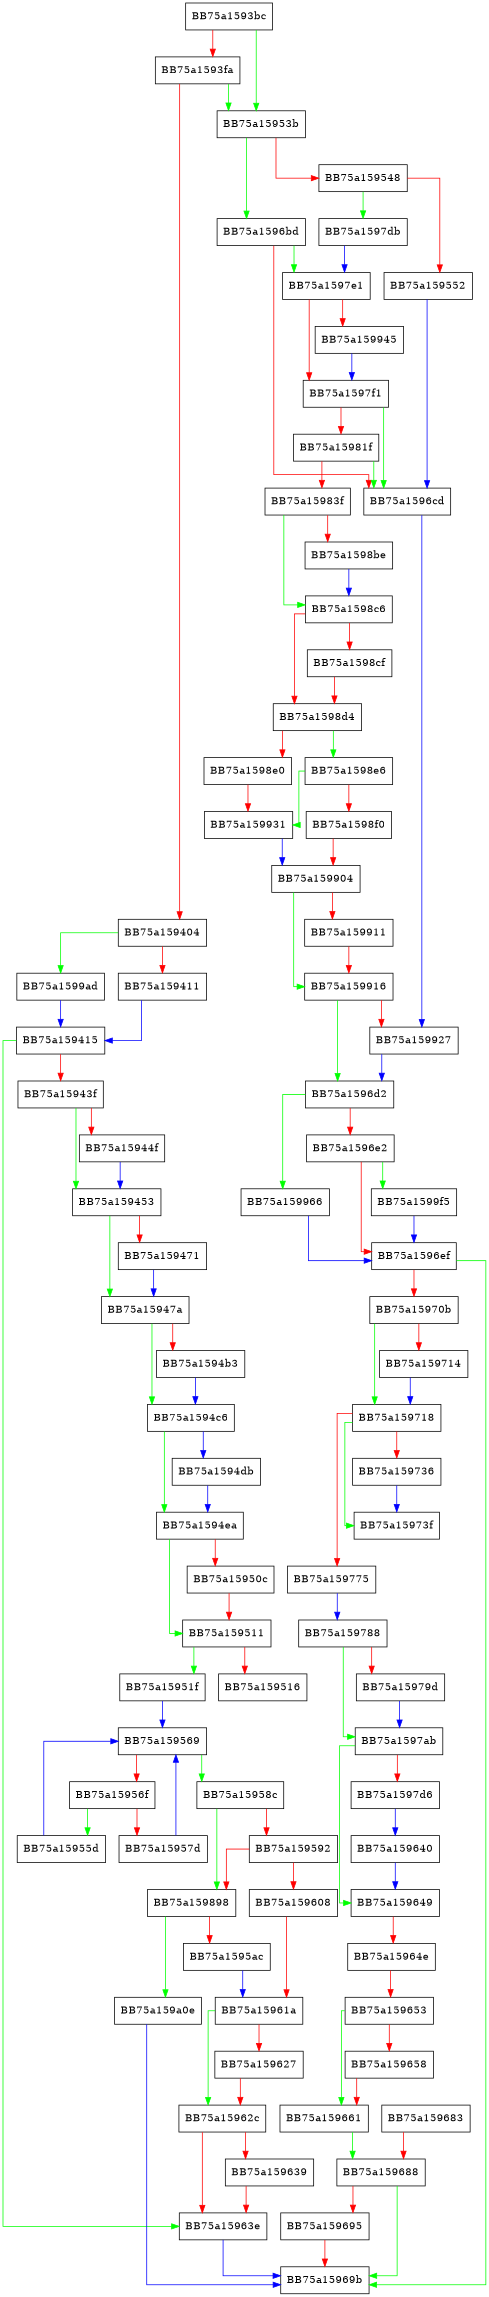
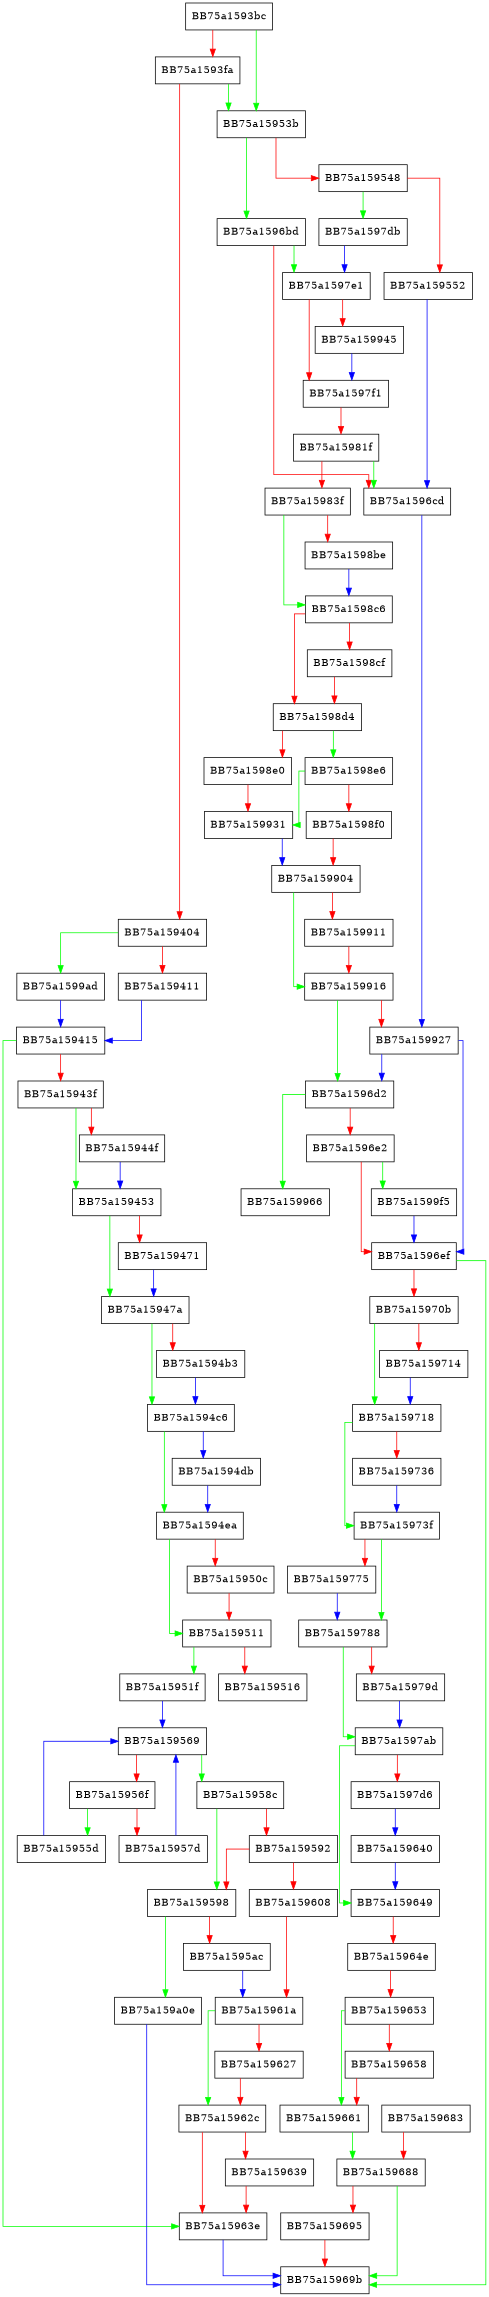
(384, 444) -> none
(314, 1261) -> (463, 1144)
(337, 1478) -> (365, 1549)
none -> (381, 1576)
(192, 1903) -> (192, 1903)
